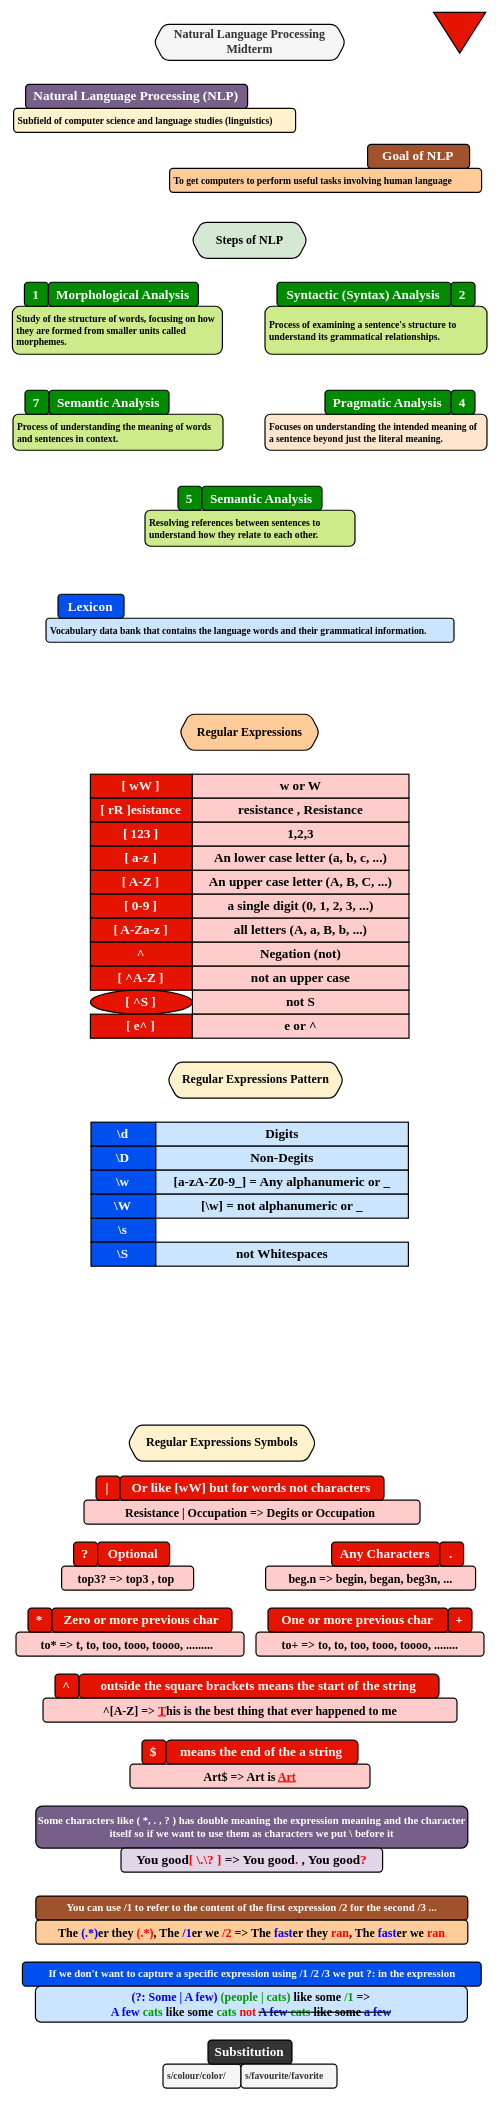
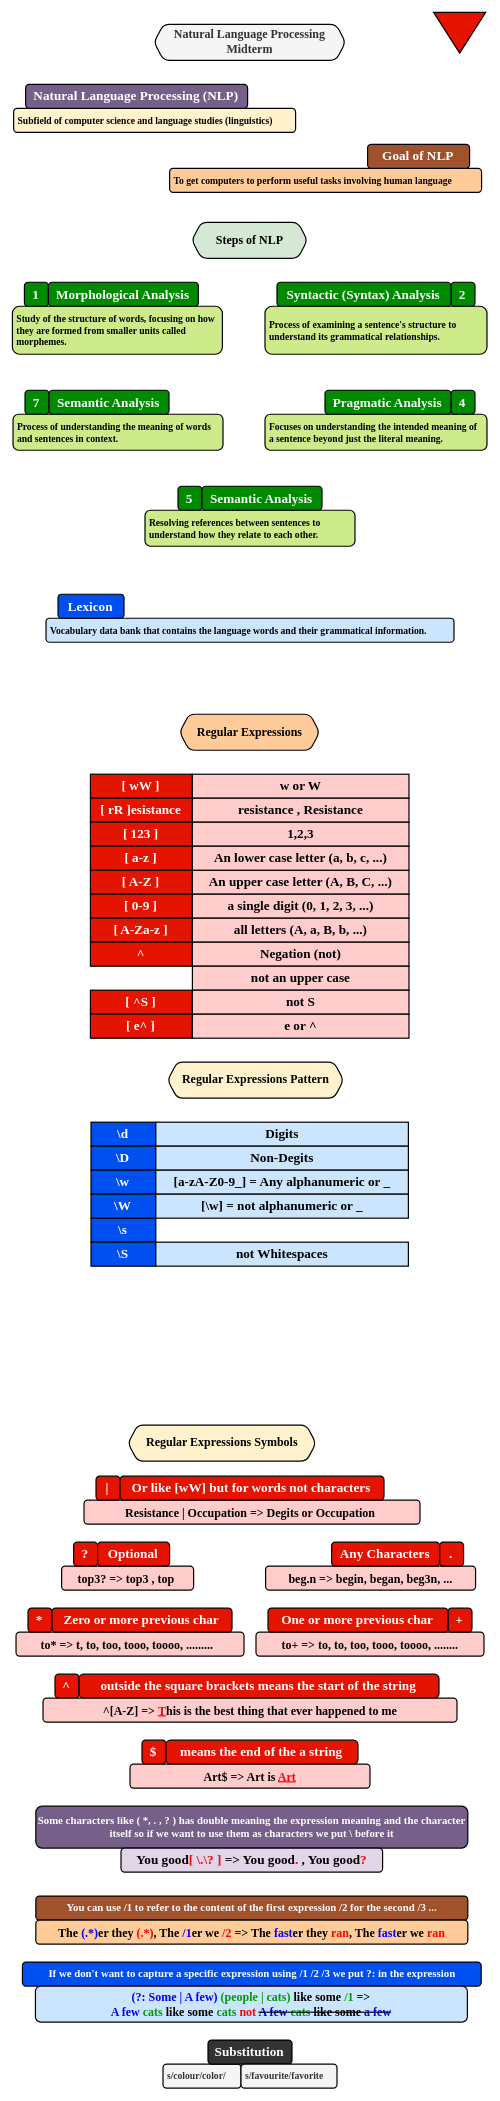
(376, 432) -> (376, 432)
(141, 978) -> none
(141, 1002) -> (141, 1002)
